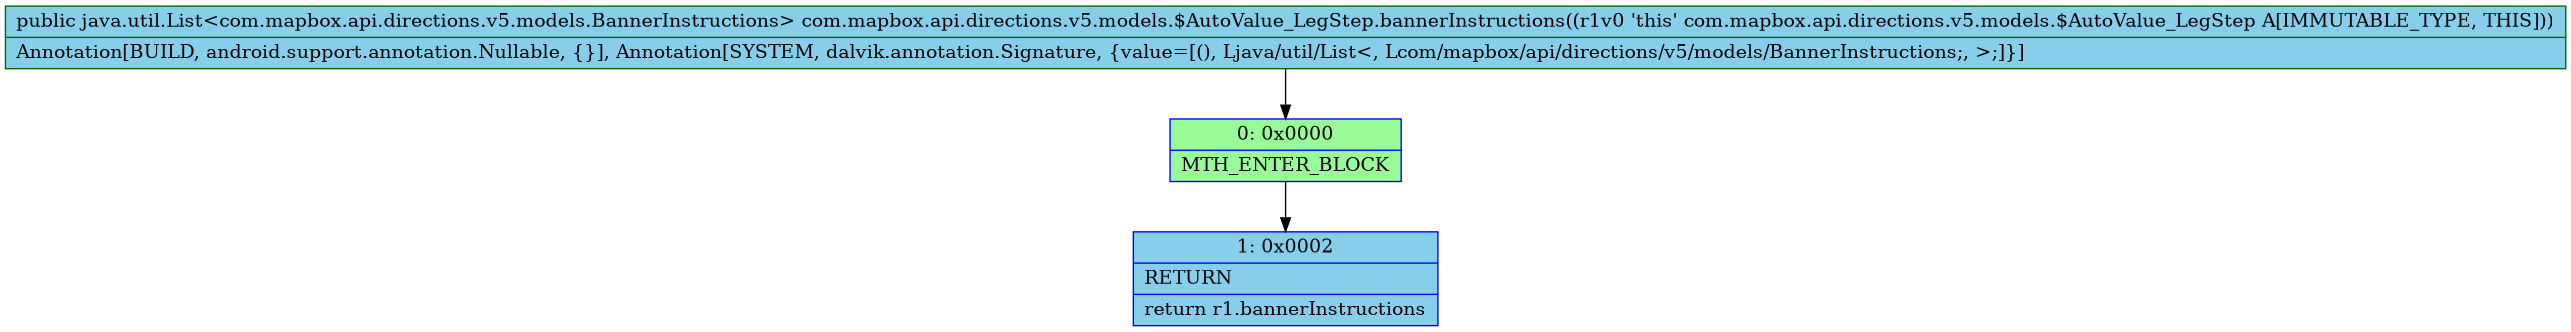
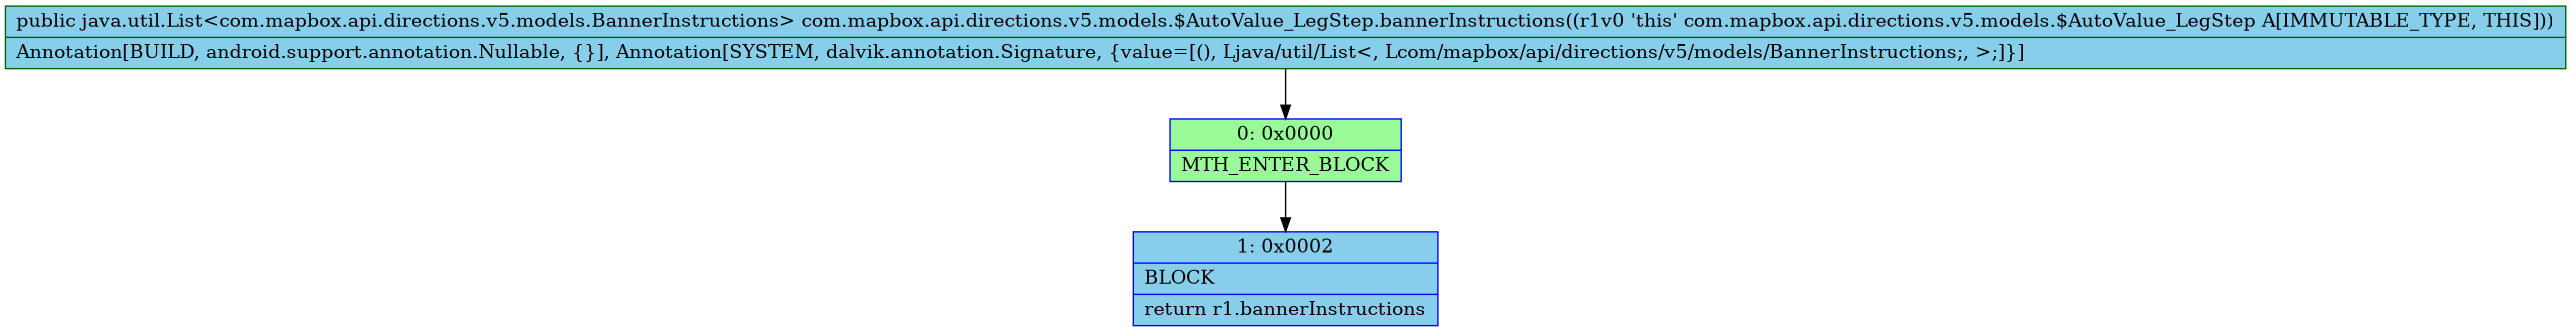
(1188, 278) -> (1180, 278)
